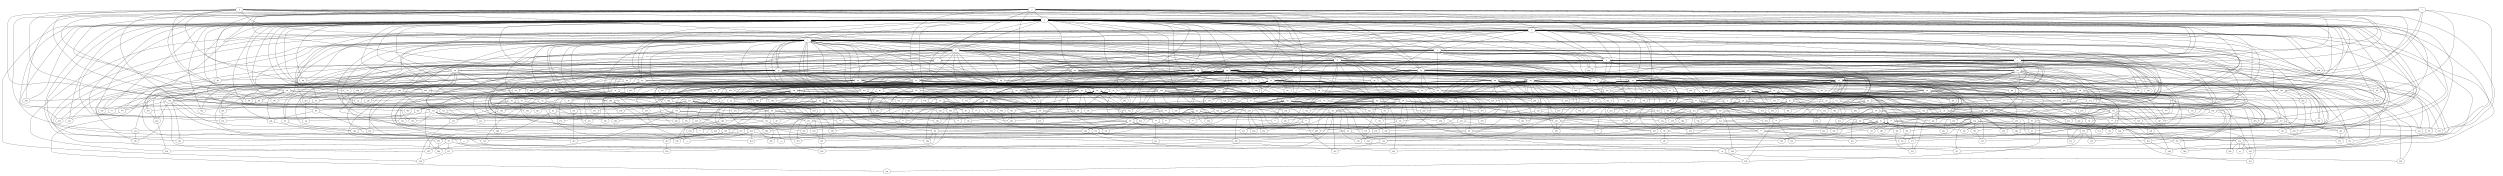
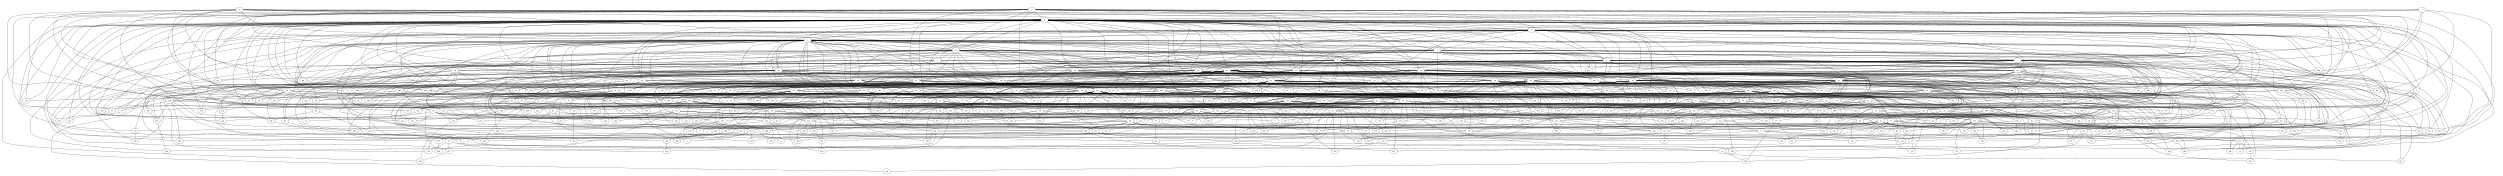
(2255, 121) -> none
